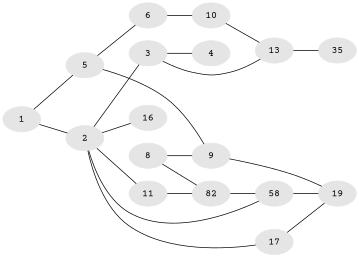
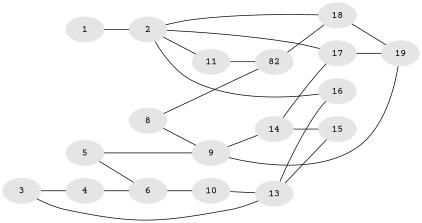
(337, 50) -> (337, 129)
(53, 92) -> none
(116, 96) -> none
none -> (274, 129)
none -> (300, 140)
none -> (117, 191)
(274, 194) -> (337, 15)
